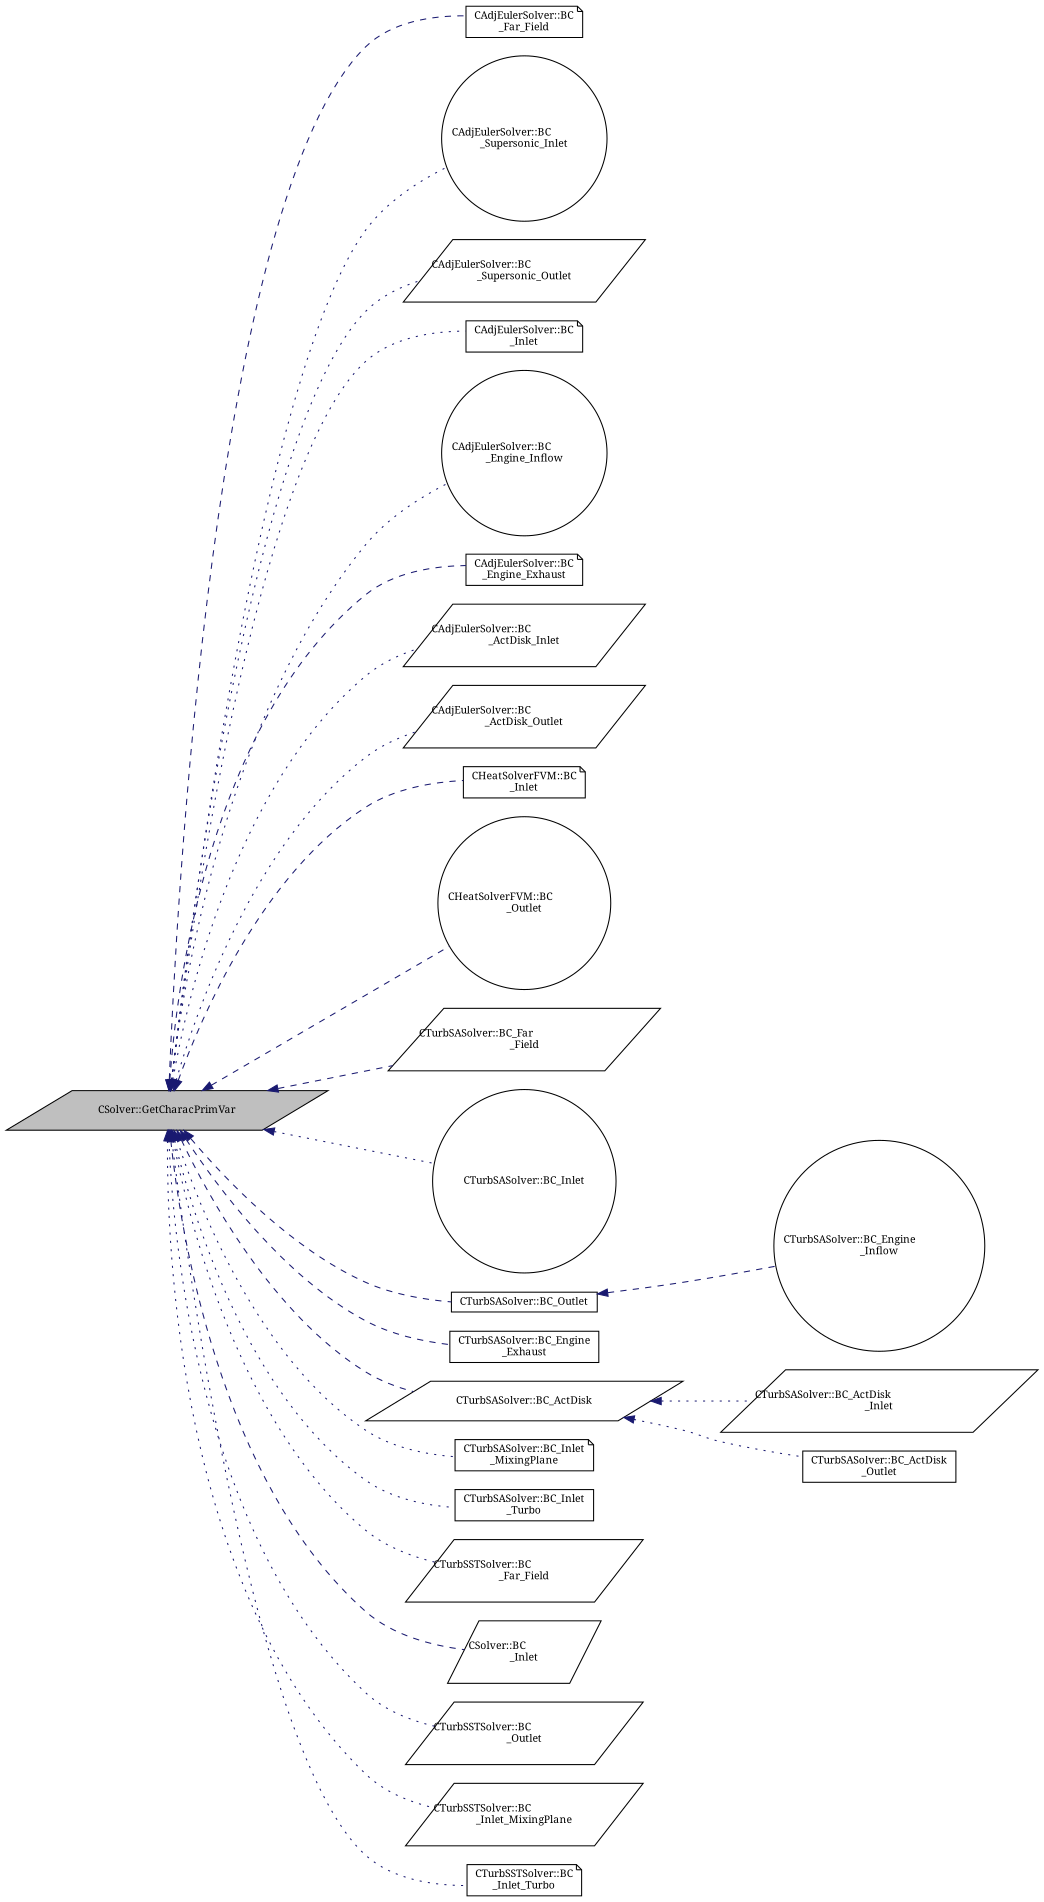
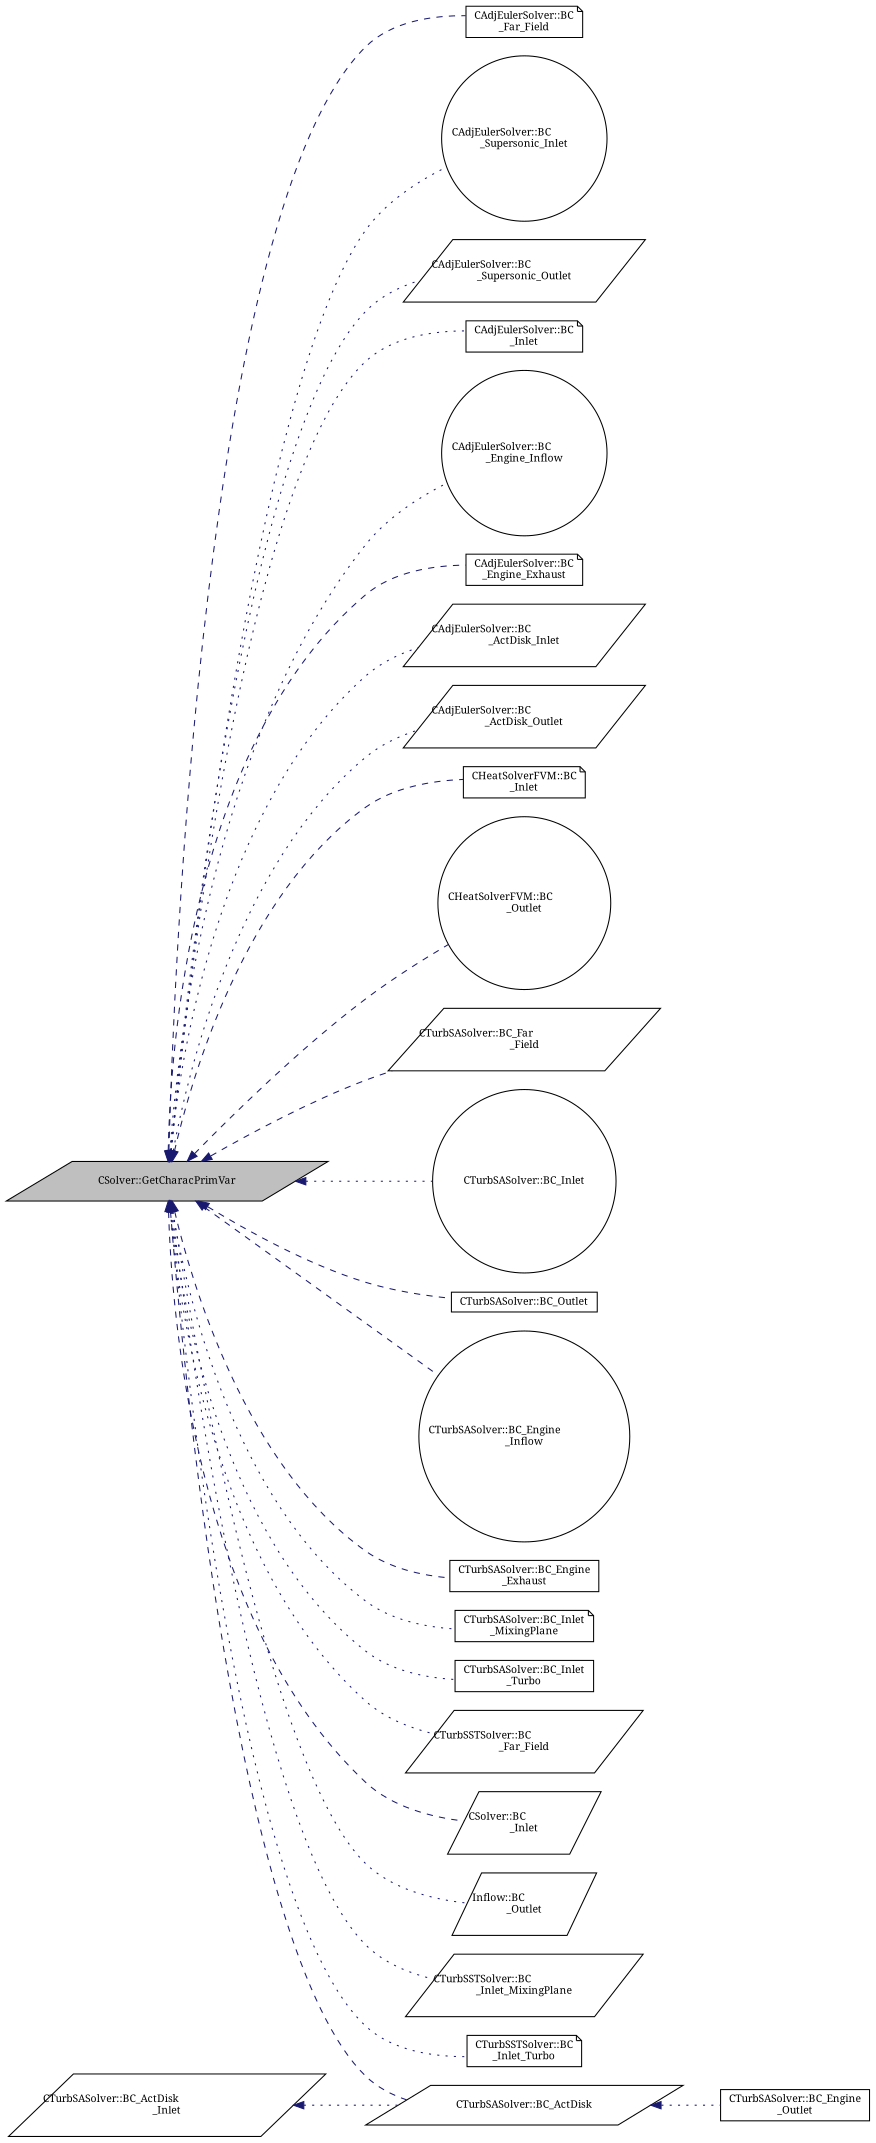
(692, 1281) -> (321, 1291)
(707, 1401) -> (351, 2105)
(879, 1467) -> (795, 2105)
(524, 1733) -> (524, 1904)
